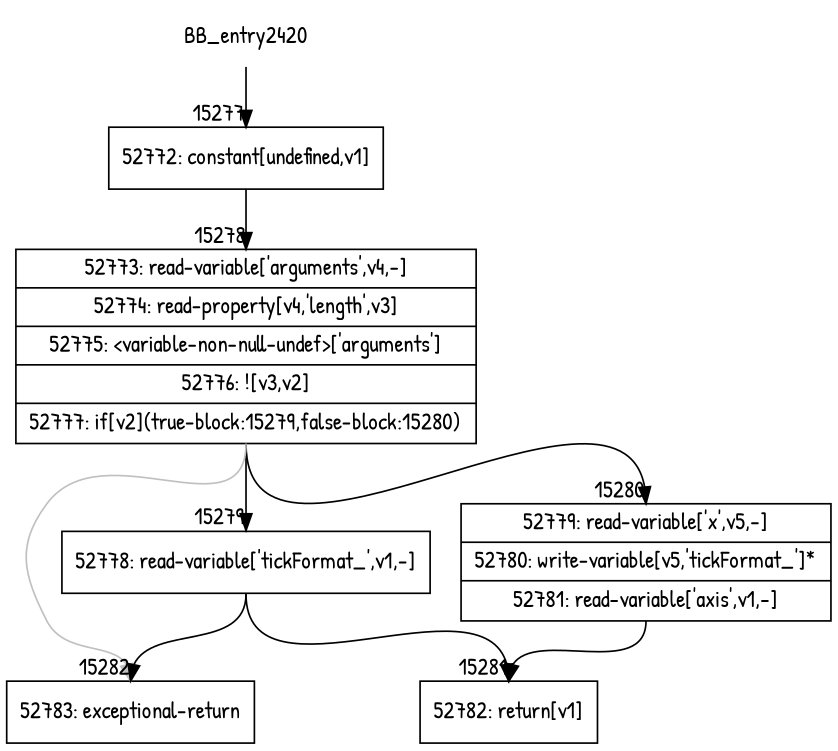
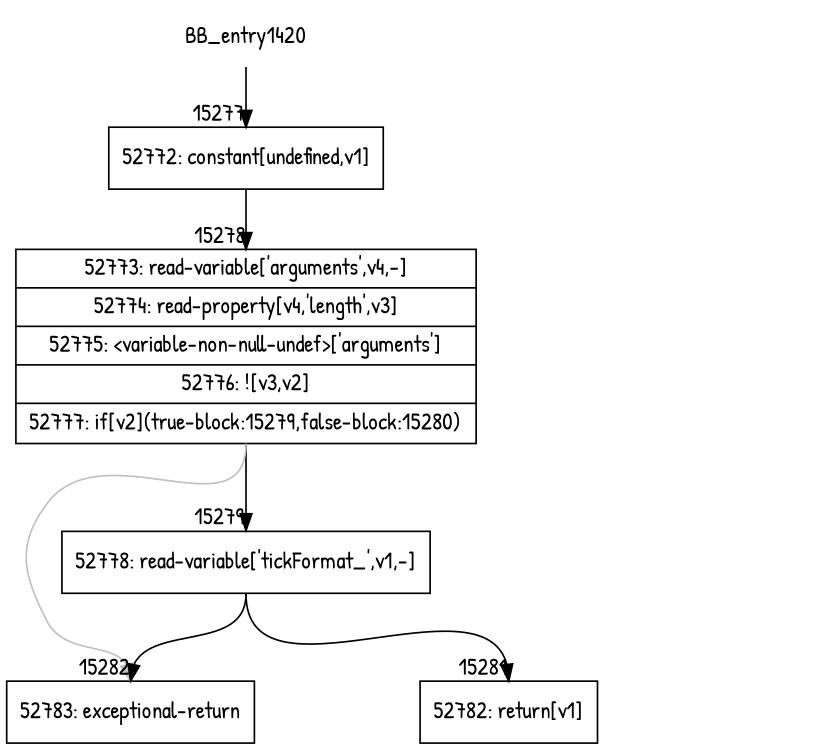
(246, 37) -> (246, 37)
(646, 562) -> none
